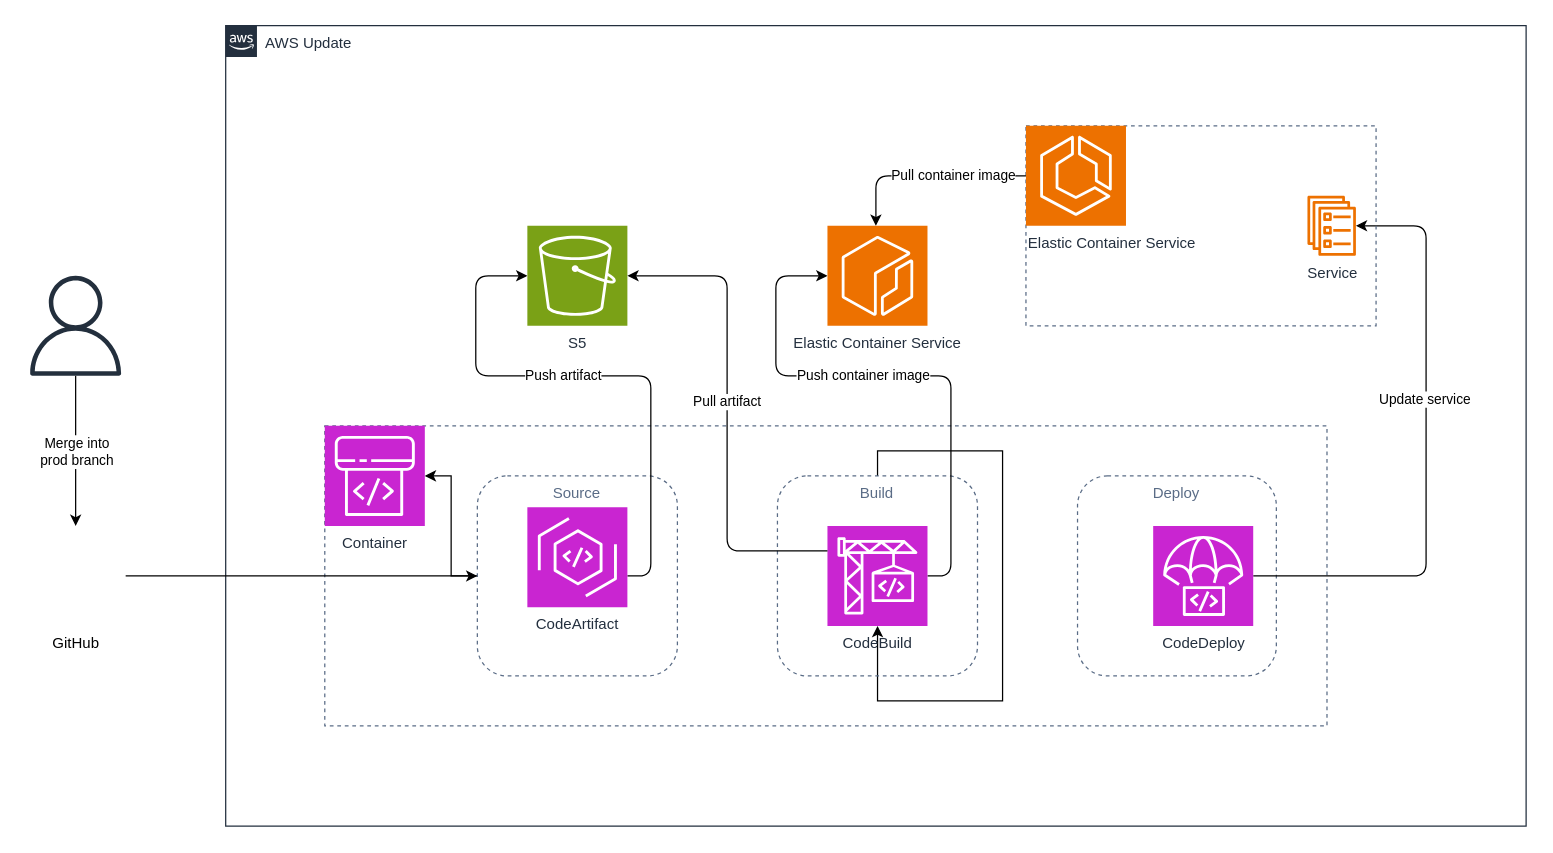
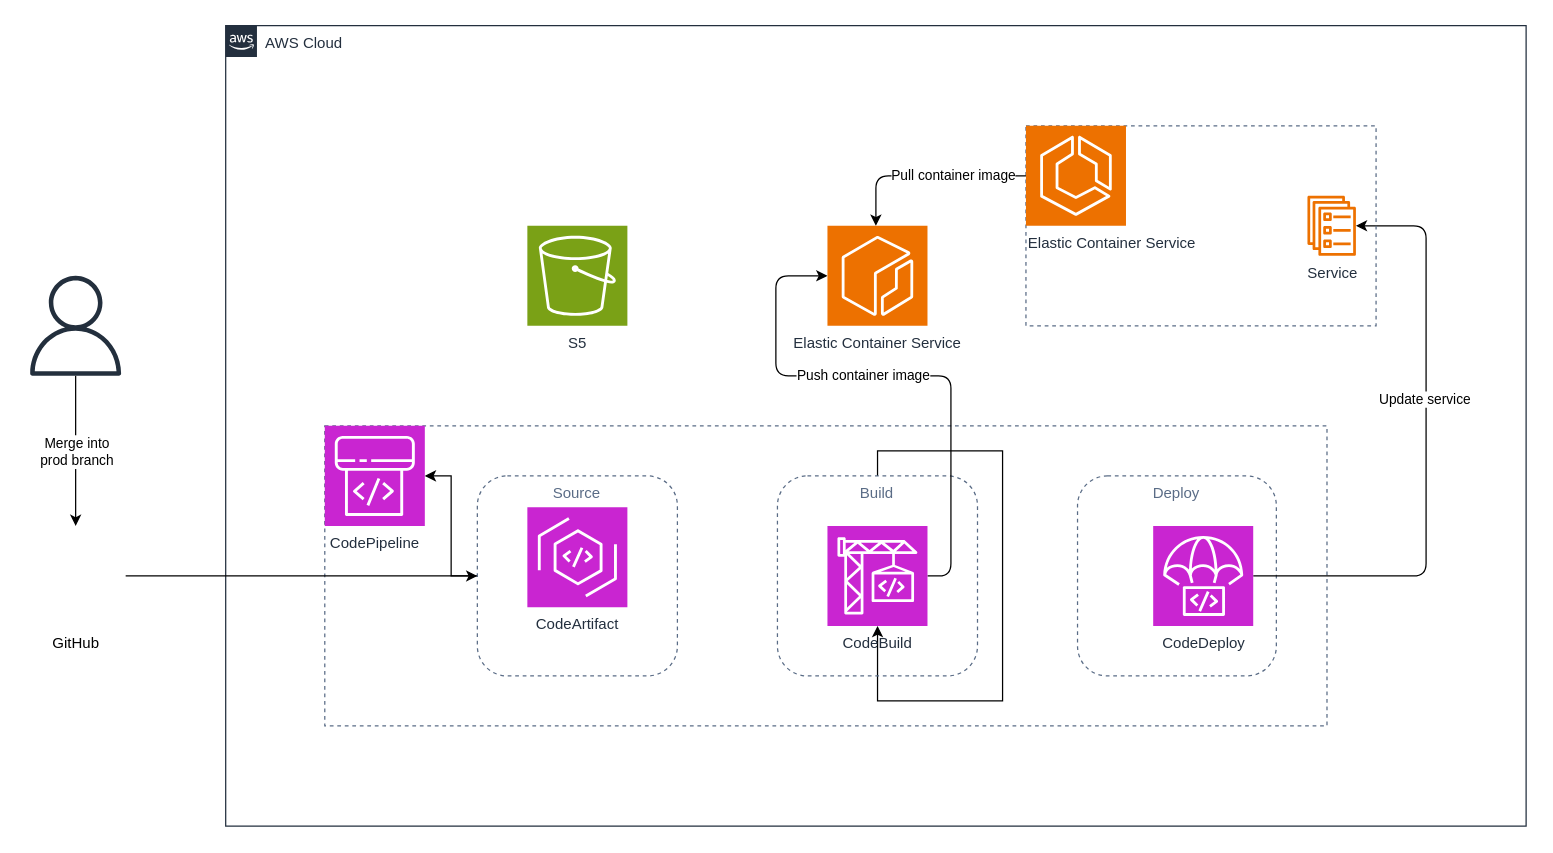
(306, 43) -> (300, 43)
(603, 376) -> none
(727, 417) -> none
(375, 543) -> (375, 543)
